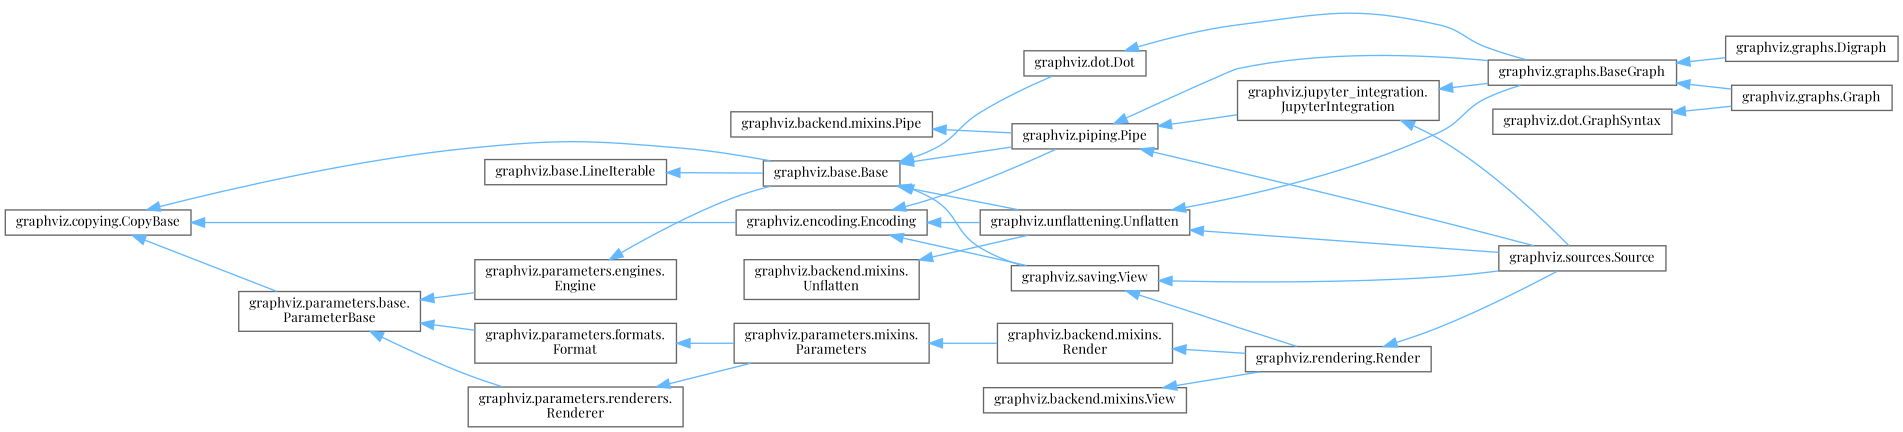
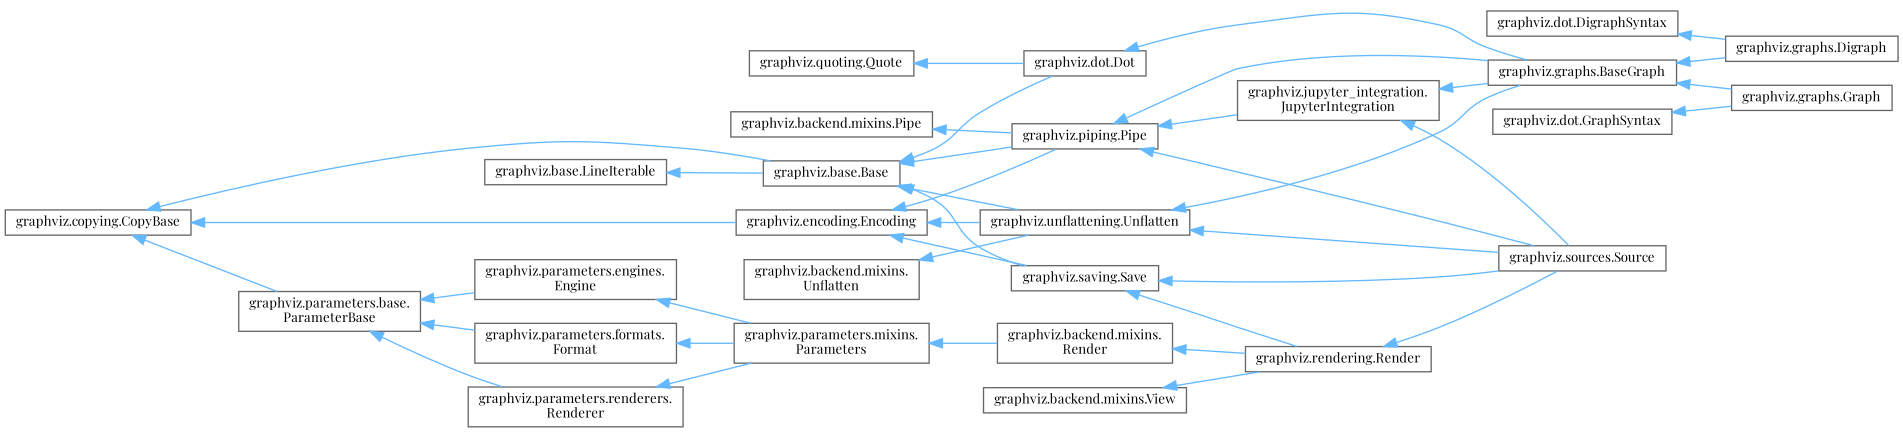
none -> (1582, 24)
none -> (832, 63)
(694, 215) -> (710, 313)
(1085, 278) -> (1085, 278)
